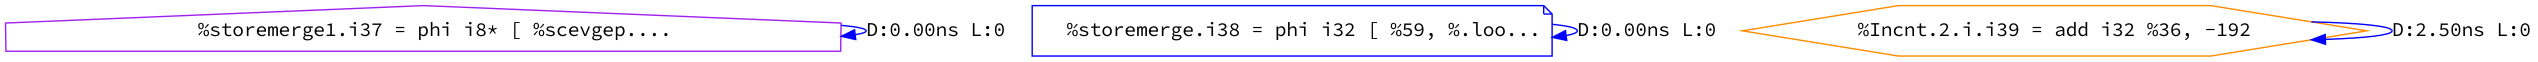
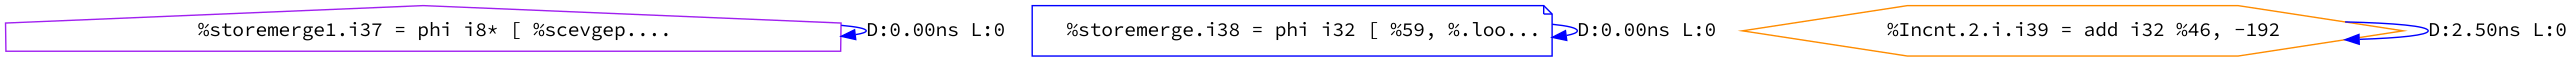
(2055, 31) -> (2073, 31)
